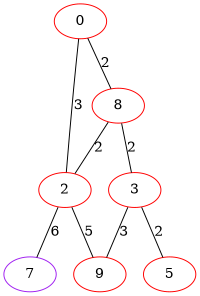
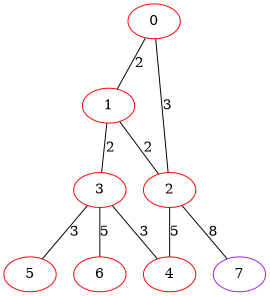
(118, 106) -> (109, 106)
(55, 232) -> (213, 232)
(159, 232) -> (75, 232)
(100, 274) -> (170, 274)
none -> (100, 274)
